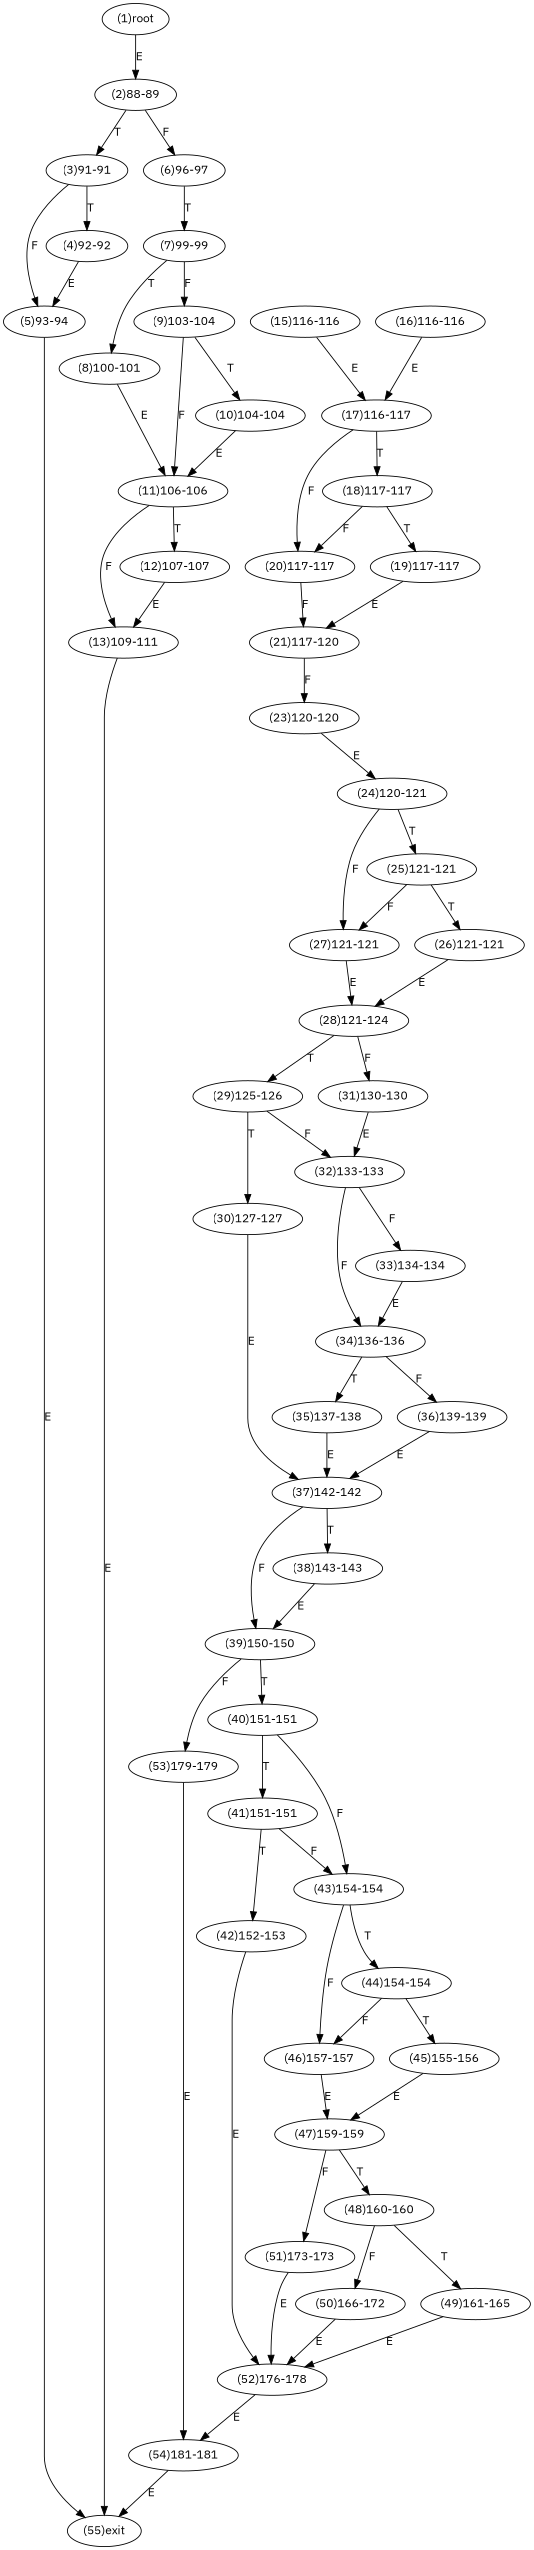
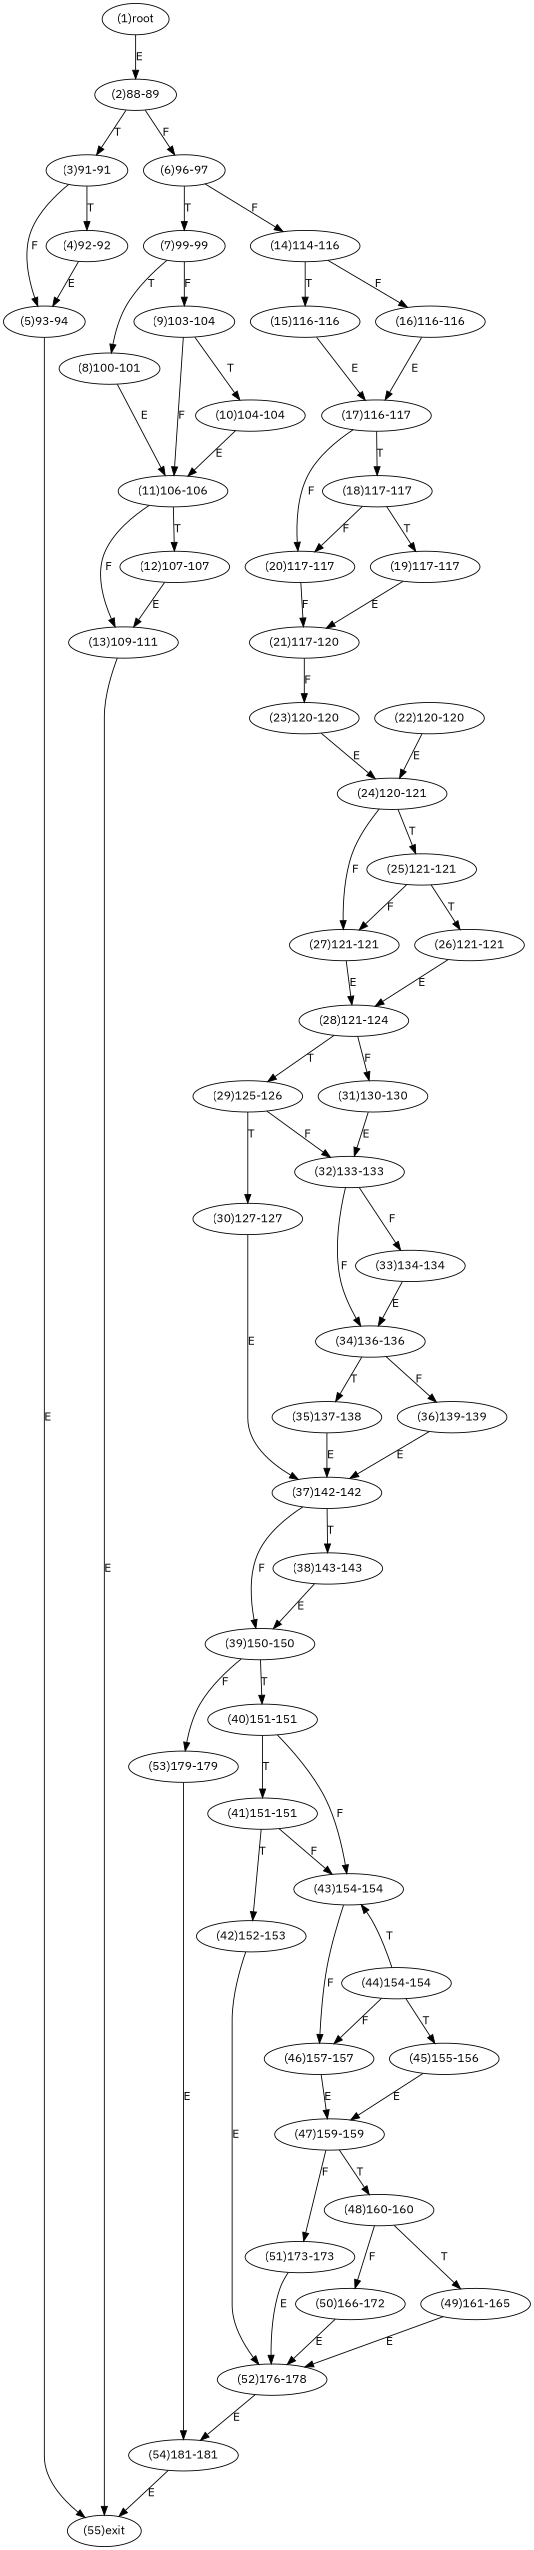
none -> (305, 246)
none -> (430, 718)
(357, 1935) -> (381, 1939)
